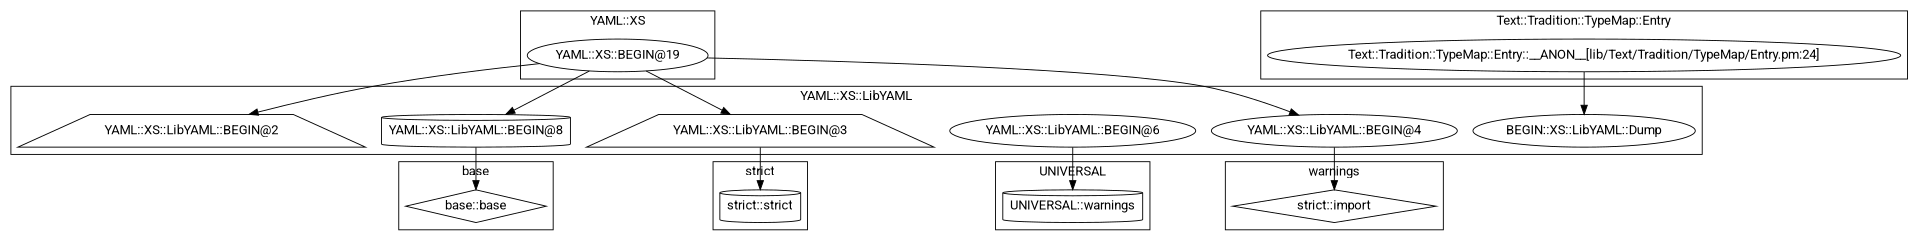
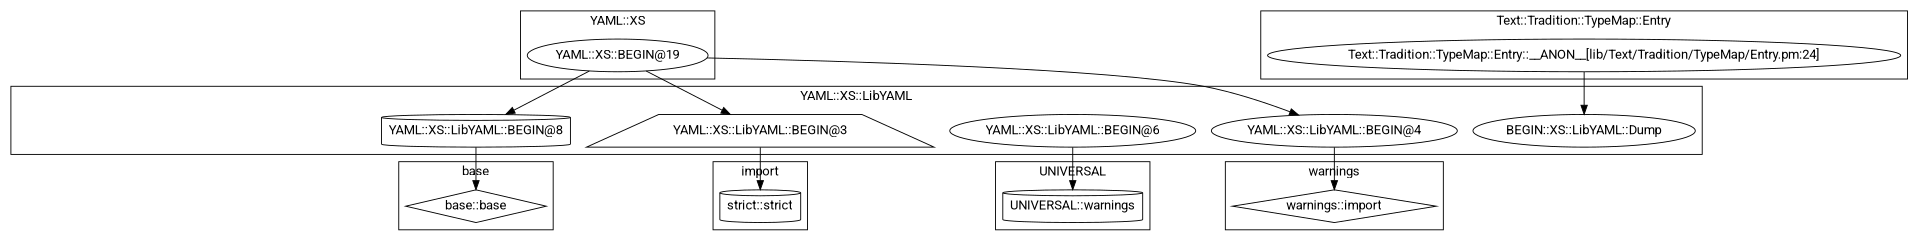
(192, 131) -> none
(760, 172) -> (760, 172)
(1334, 206) -> (1334, 206)
